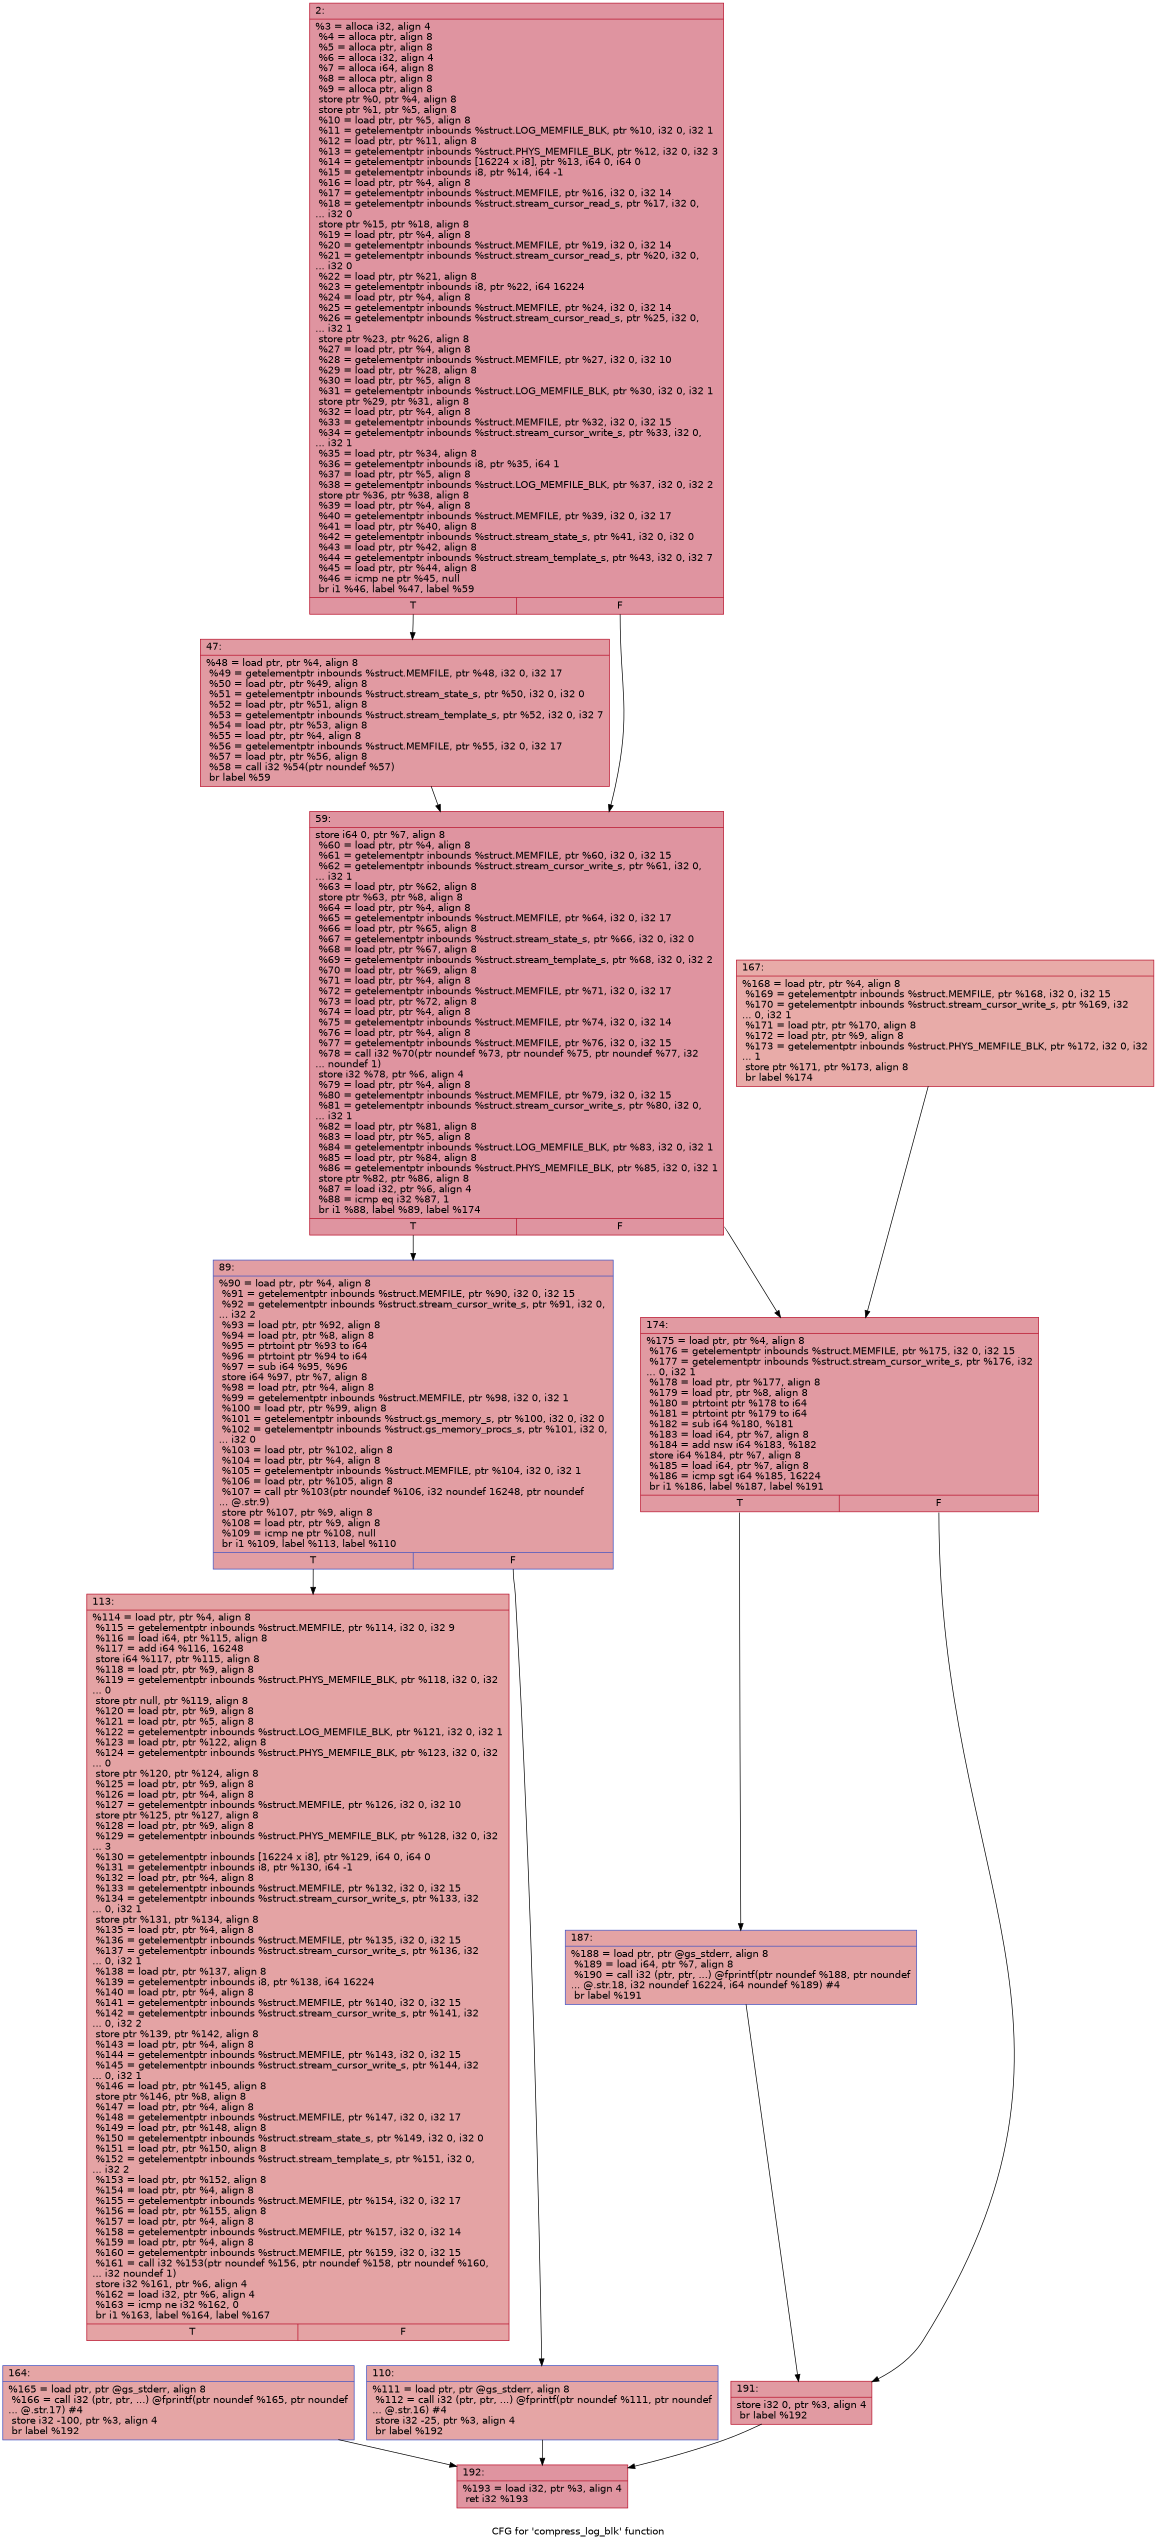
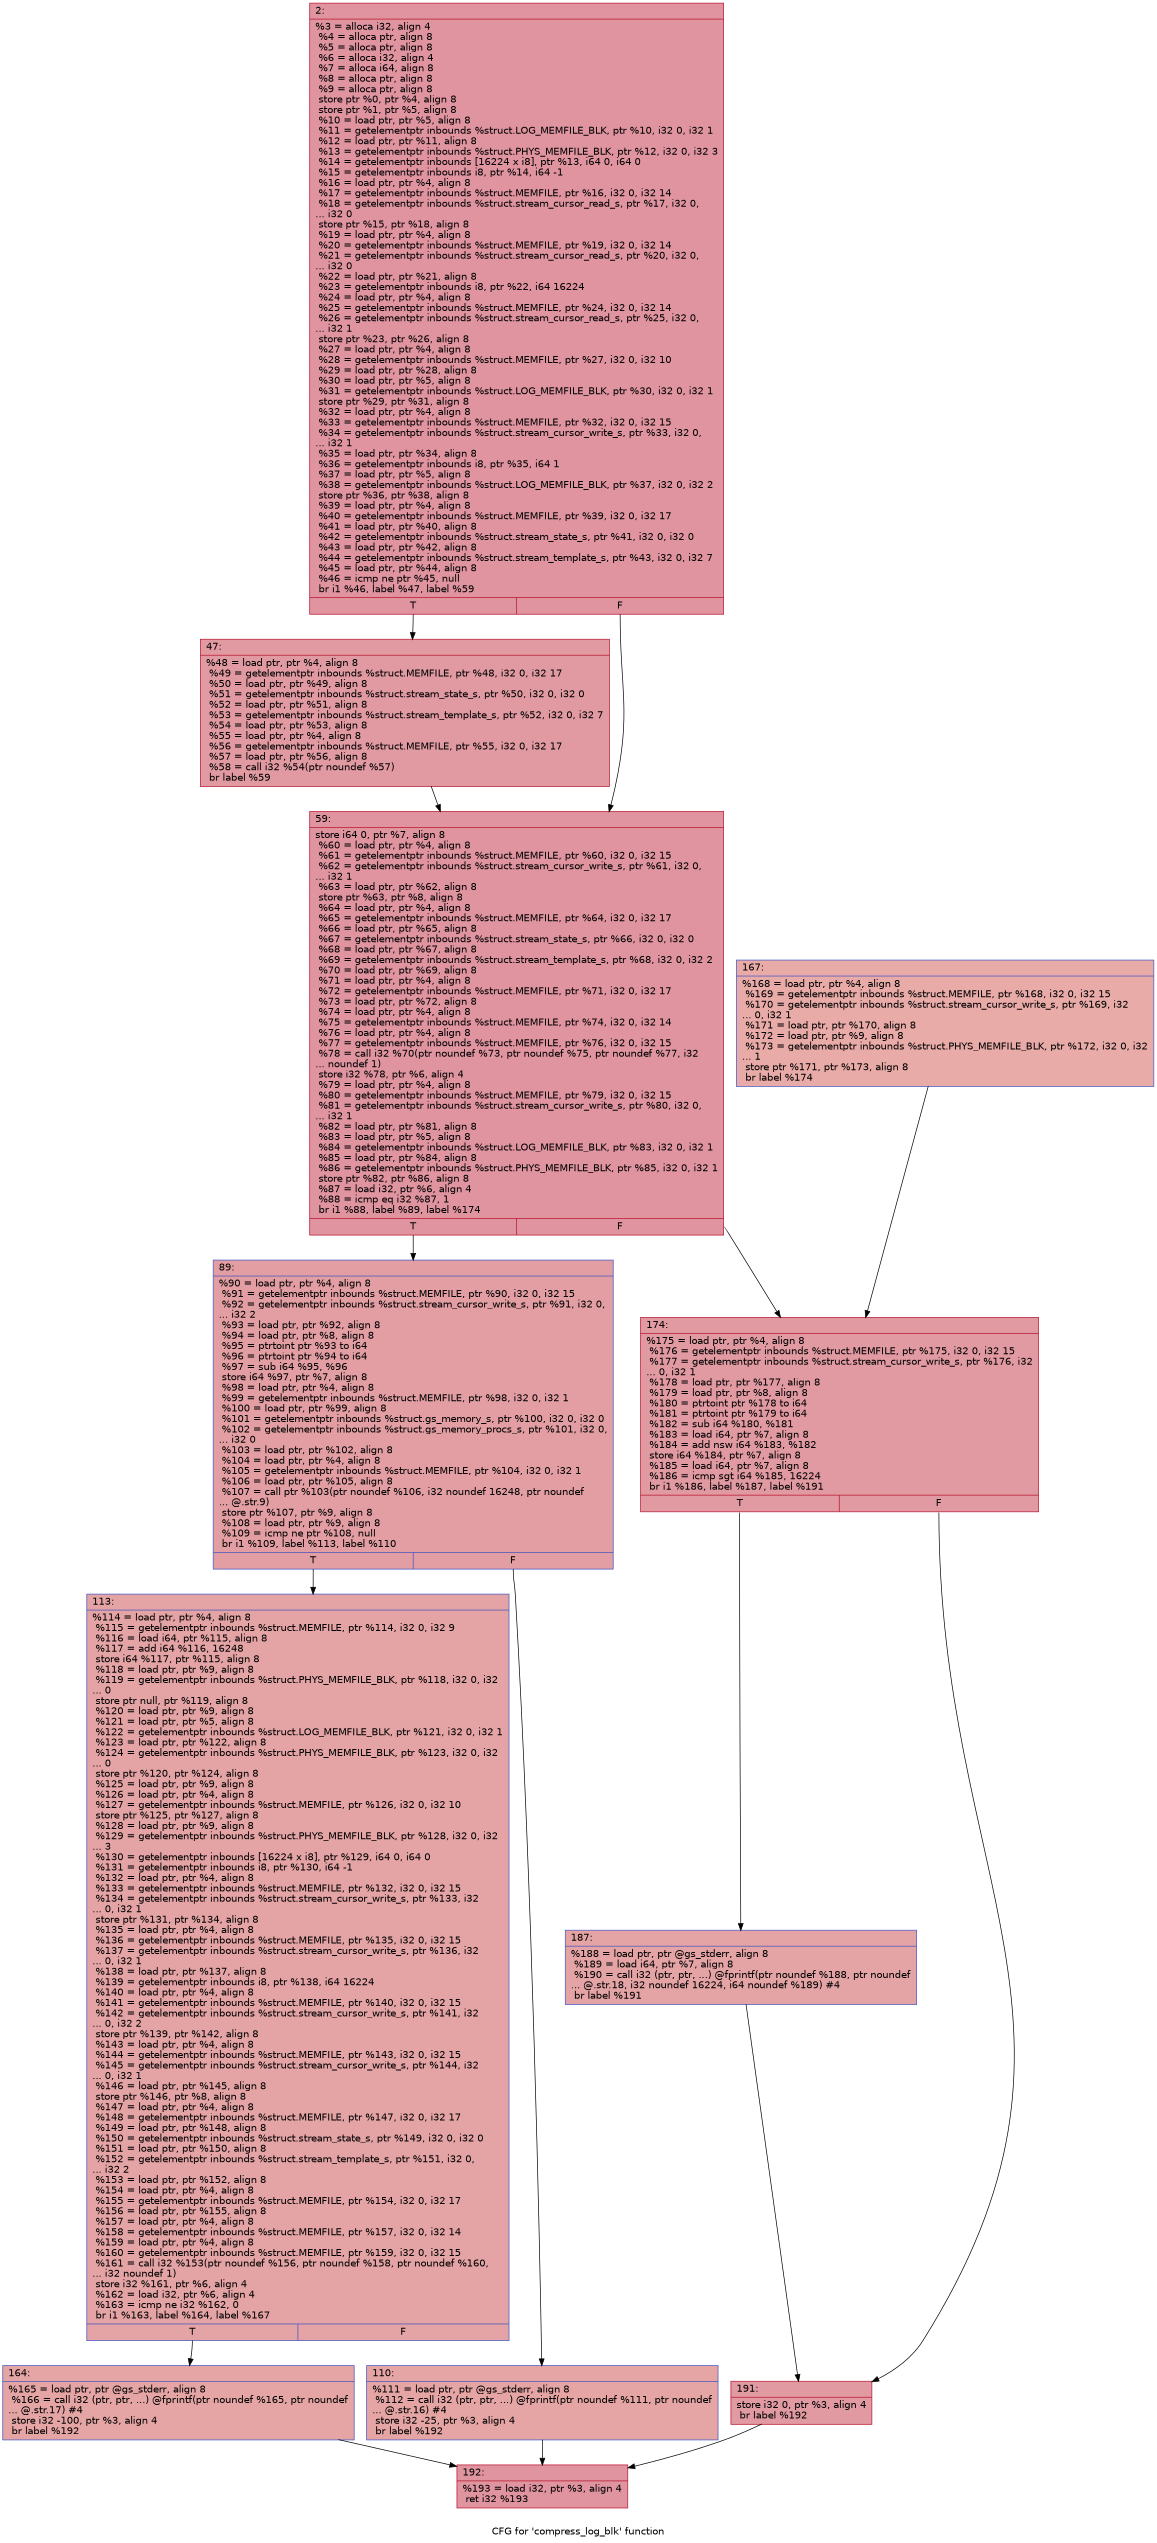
(945, 1023) -> (945, 1023)
(298, 1967) -> (298, 1967)
none -> (192, 2350)
